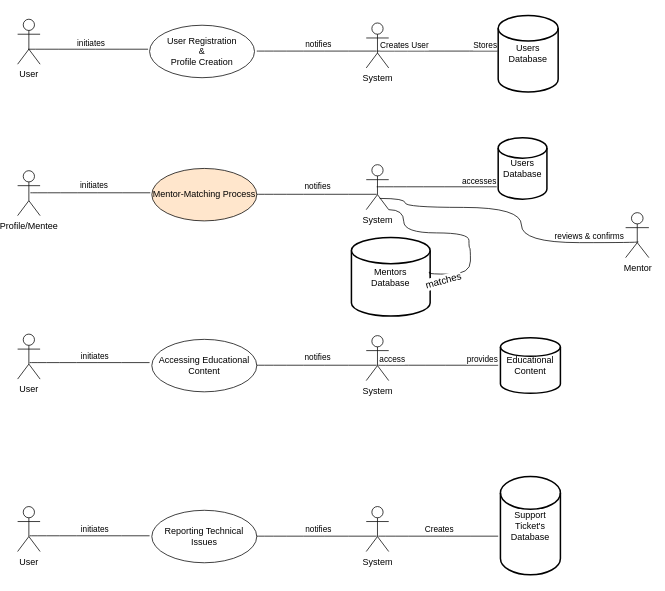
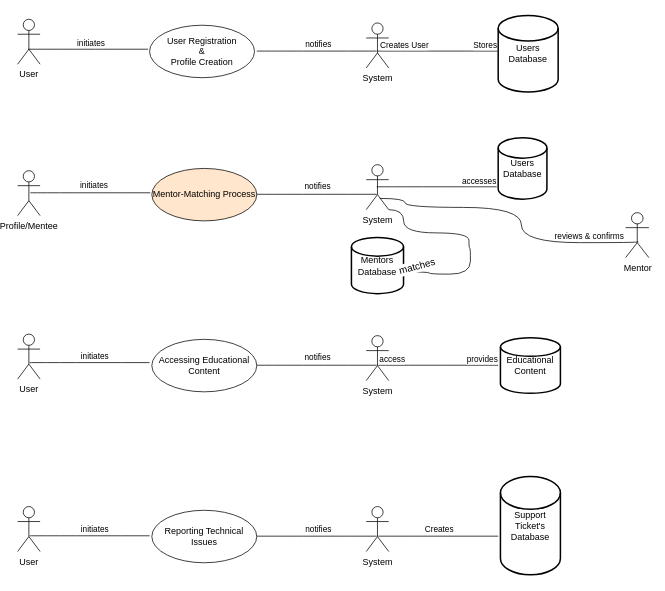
(391, 277) -> (378, 266)
